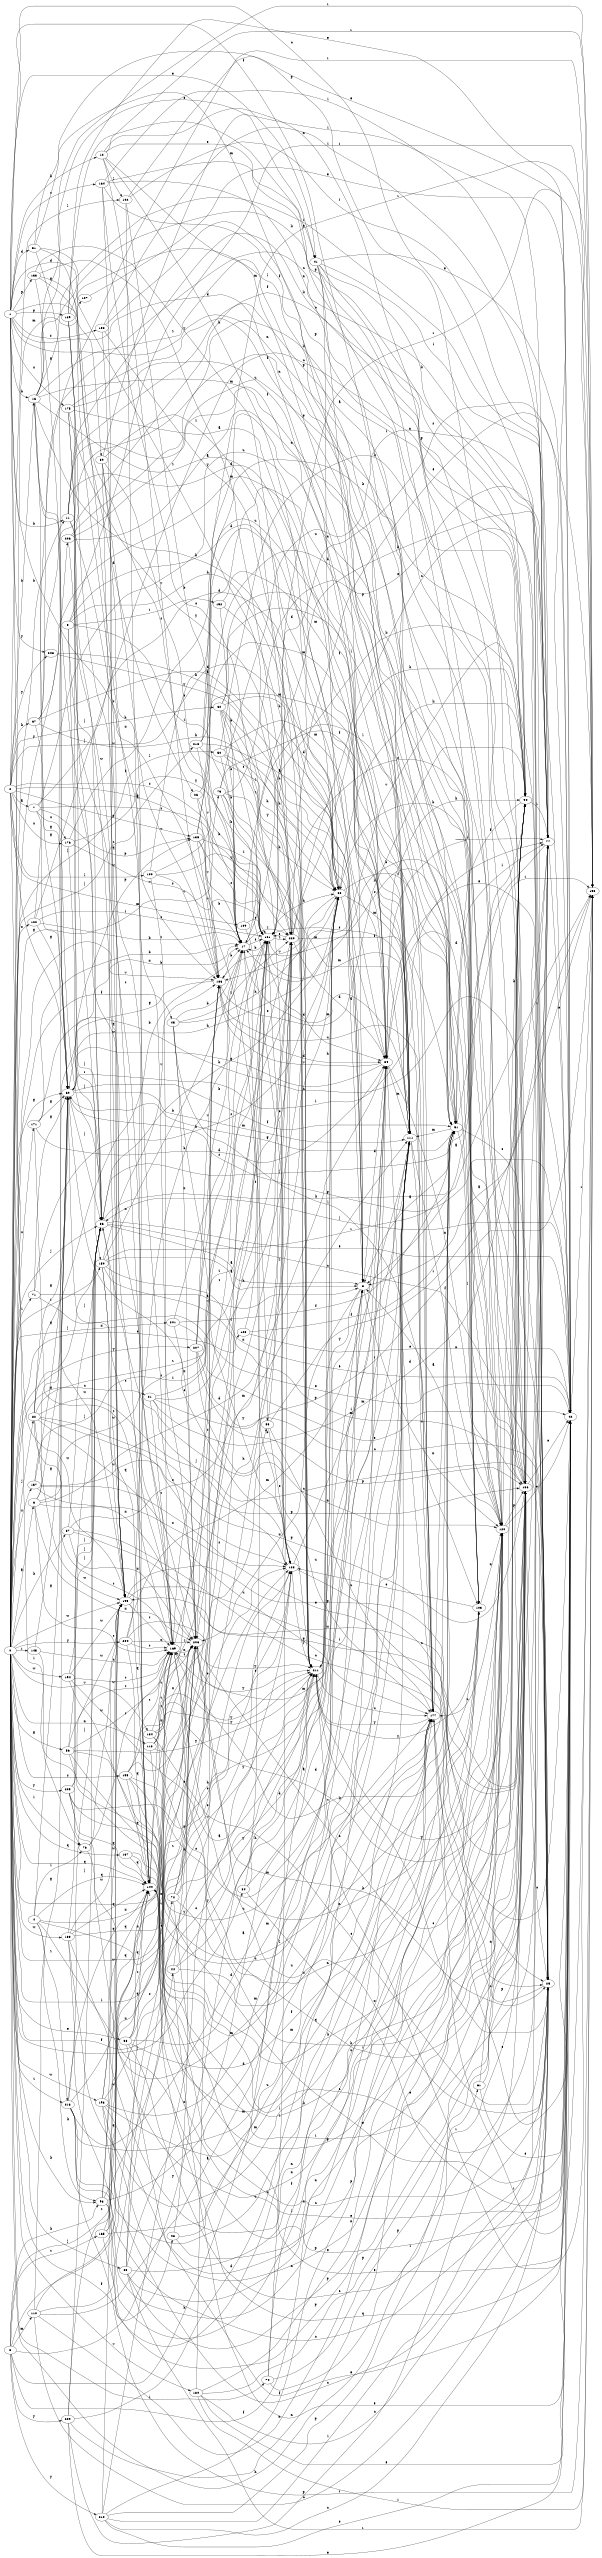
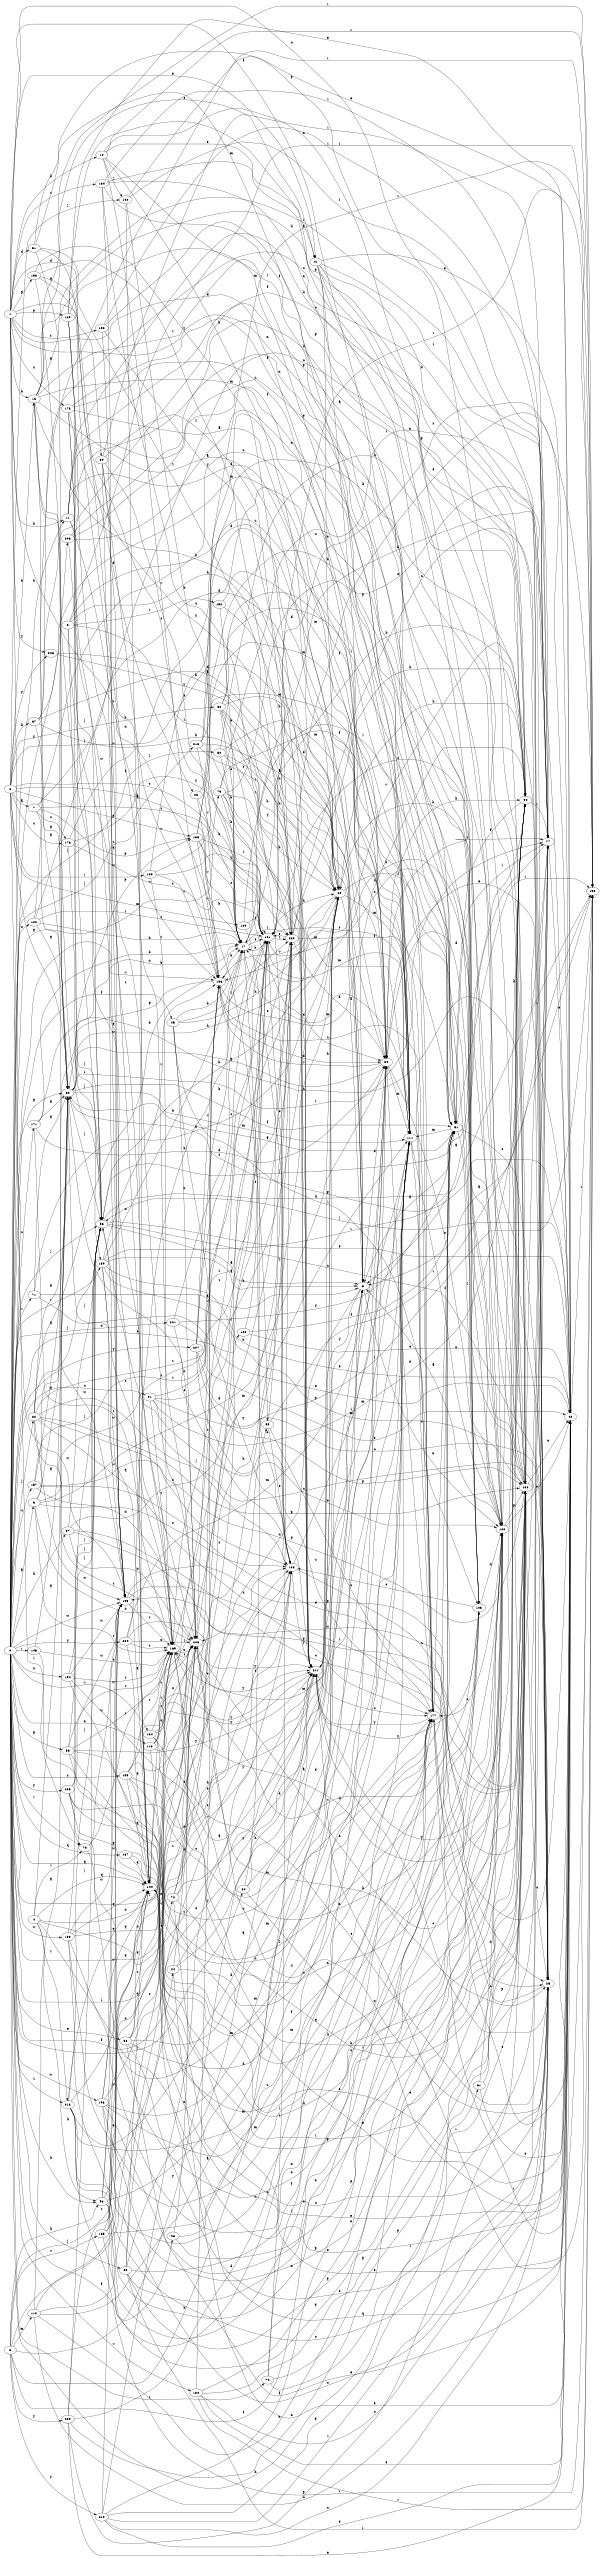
(85, 298) -> none
